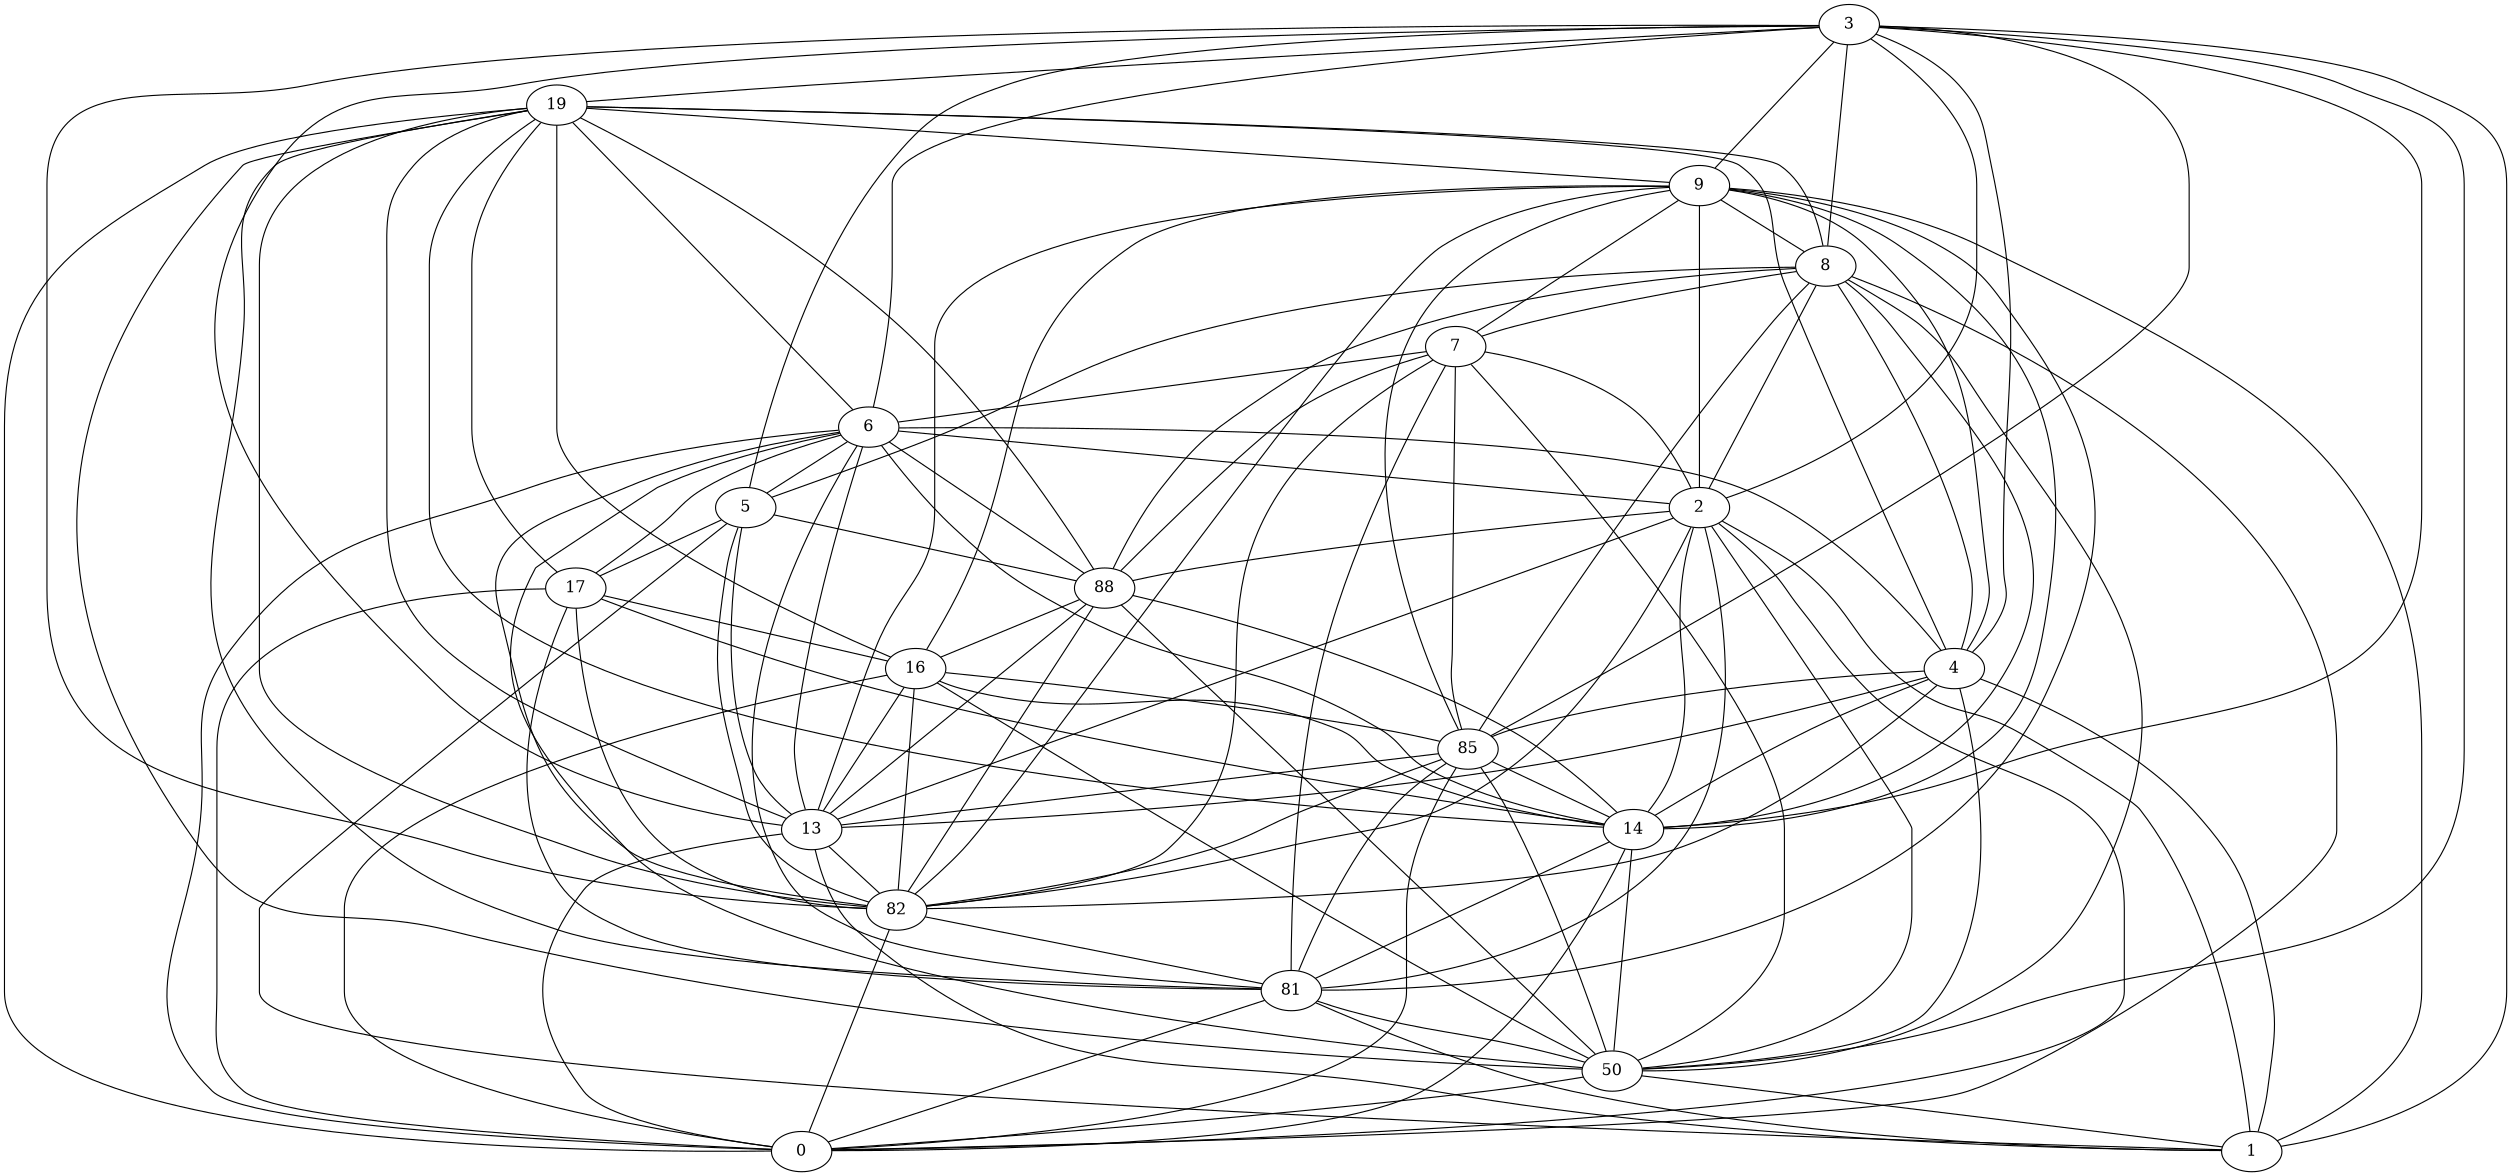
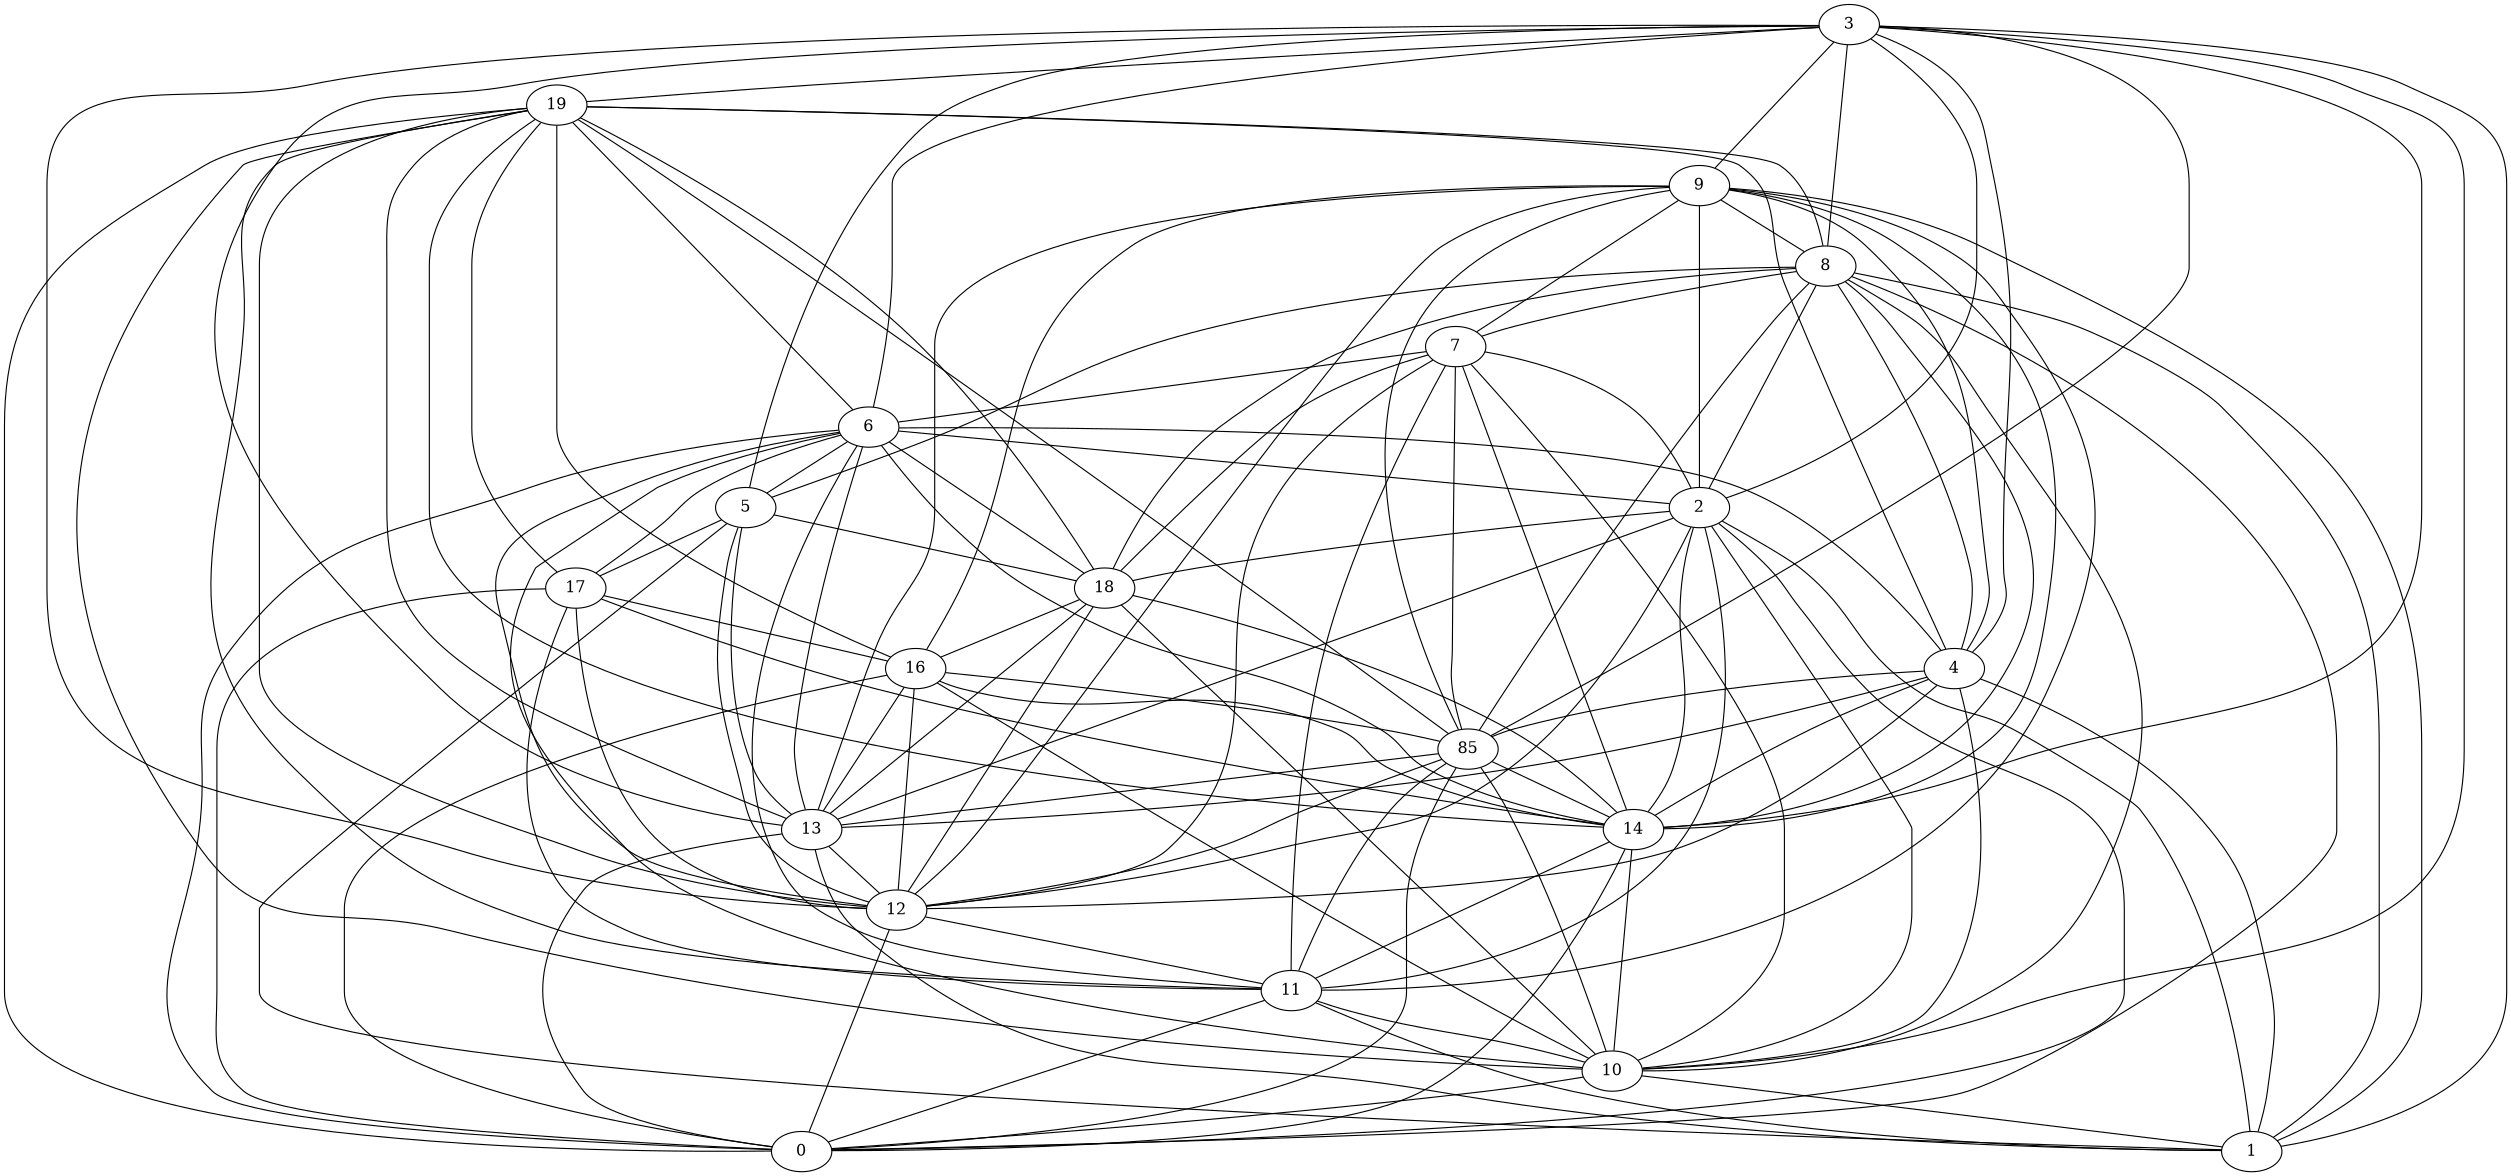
(1128, 145) -> (1038, 437)
none -> (2351, 574)
(1105, 588) -> (1105, 588)
none -> (1545, 588)
(897, 910) -> (897, 910)
(1291, 991) -> (1291, 991)
(1612, 1071) -> (1612, 1071)
